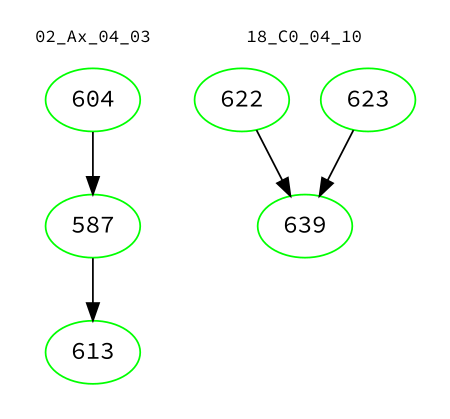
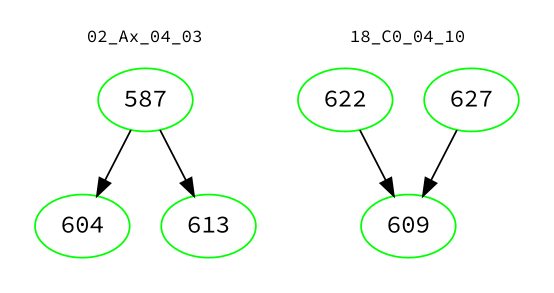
(368, 100) -> (471, 100)
(93, 154) -> (118, 155)
(305, 226) -> (408, 226)
